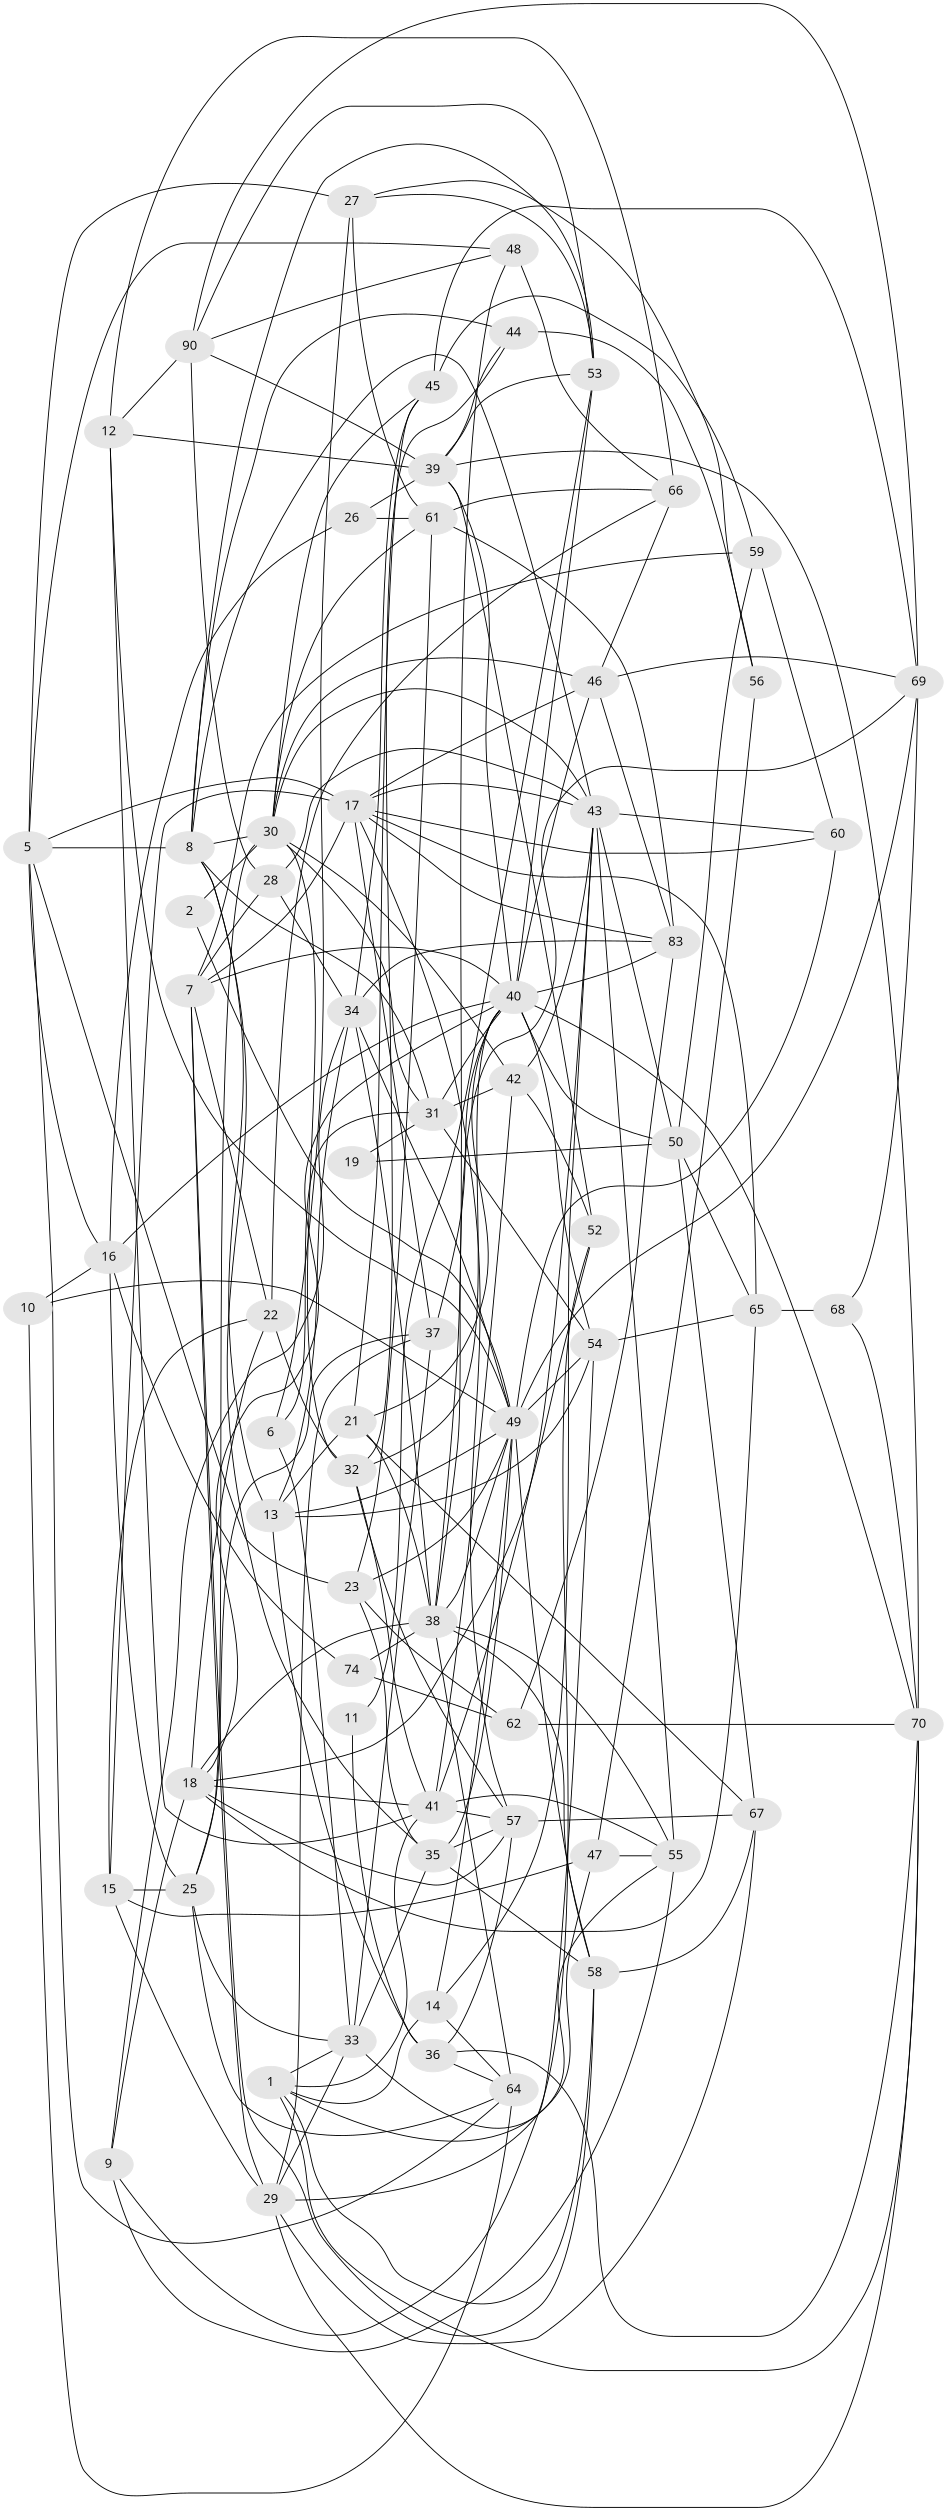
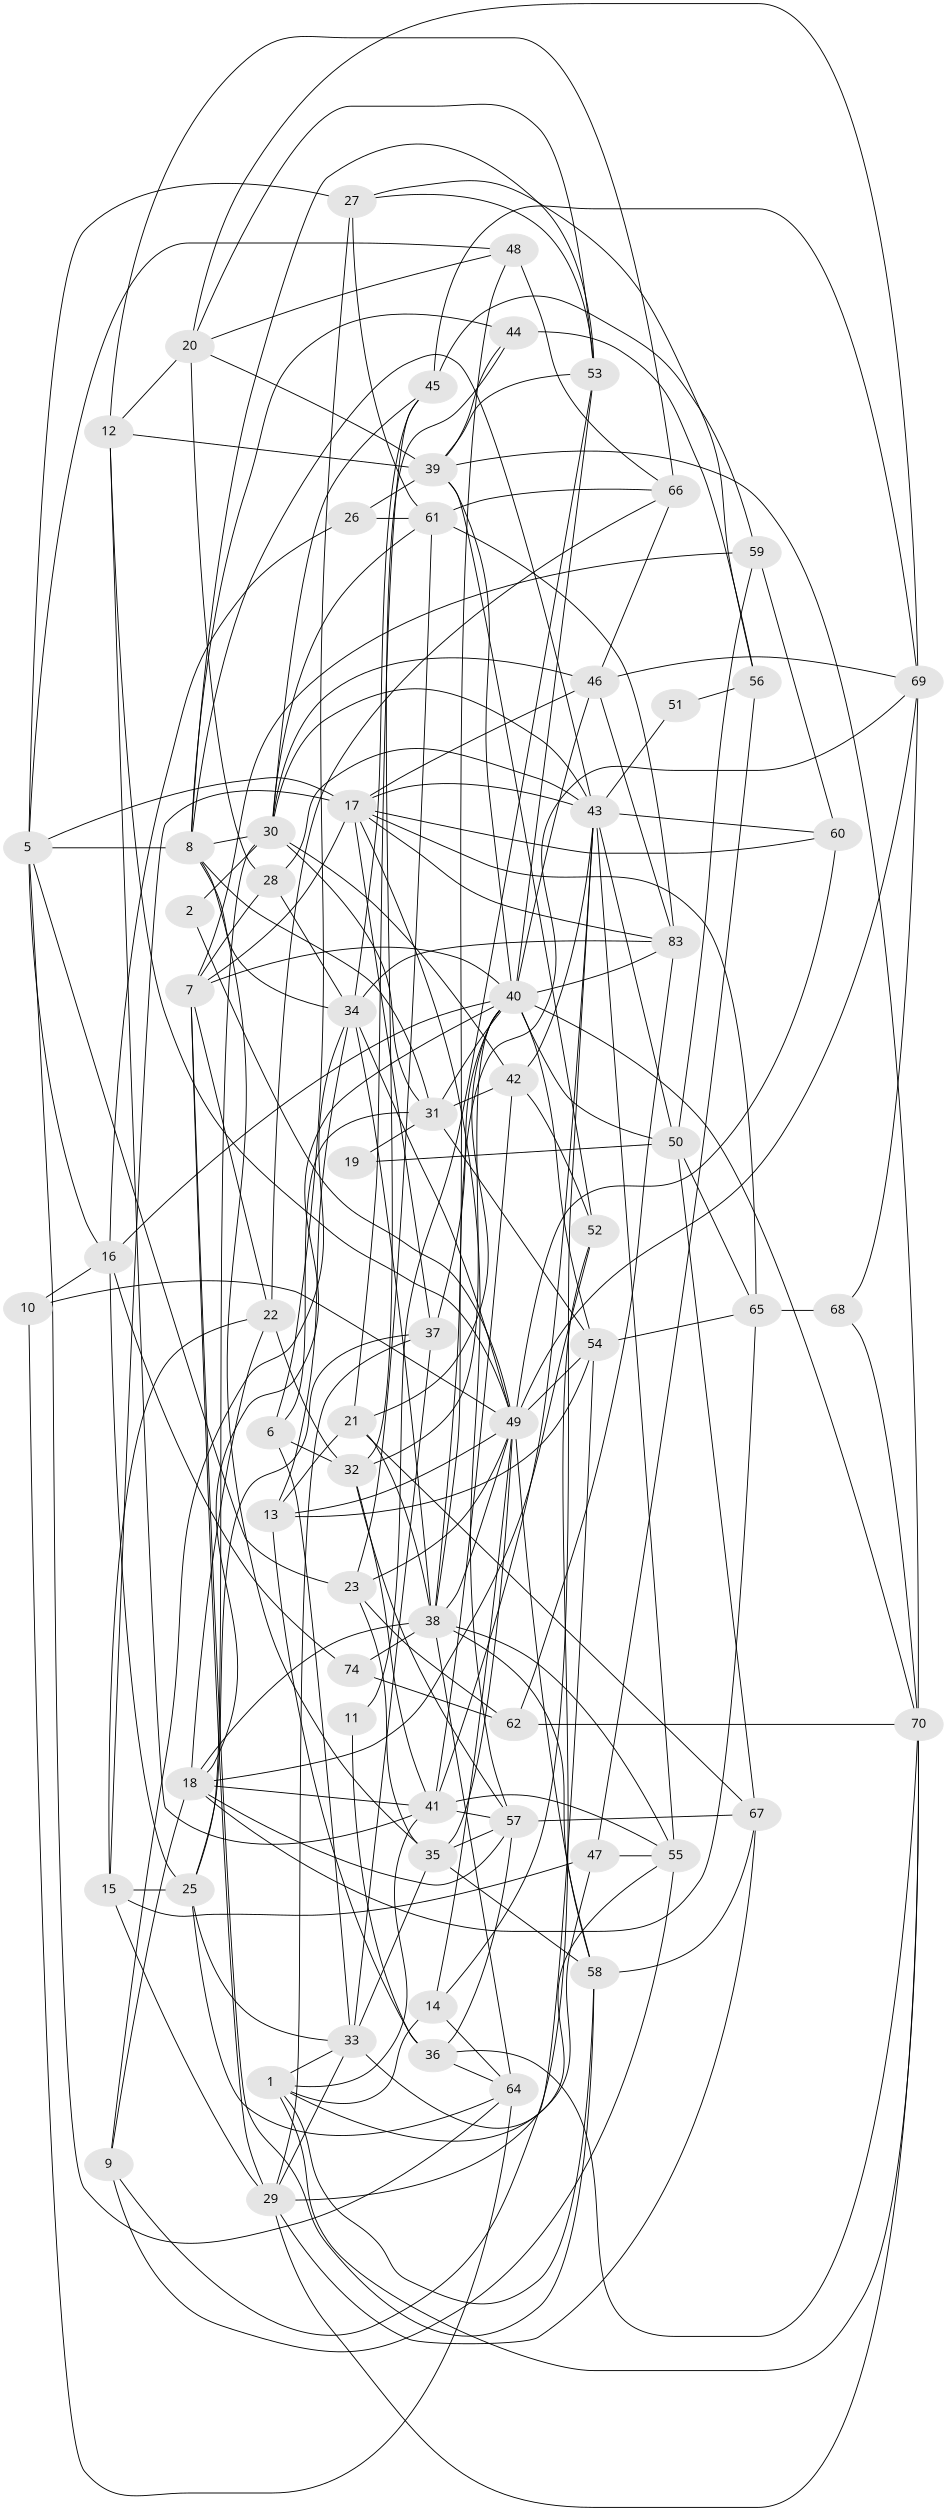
(190, 346) -> (190, 346)
none -> (676, 706)
(313, 1120) -> (308, 1450)
(237, 1180) -> (241, 963)
